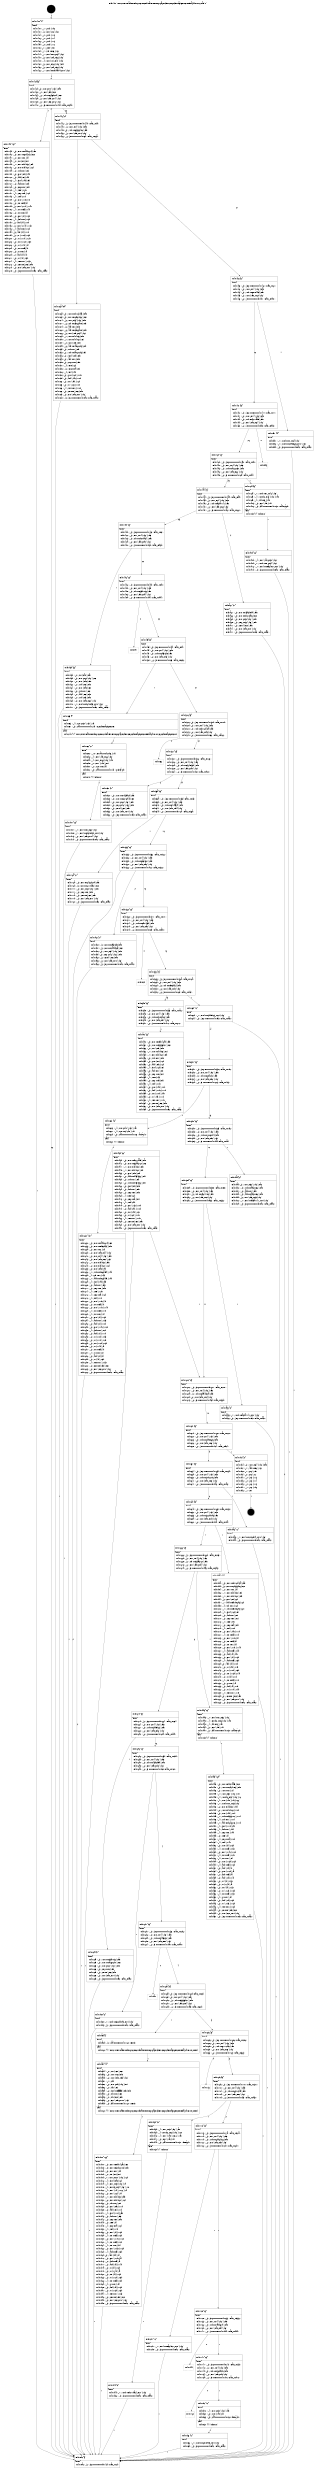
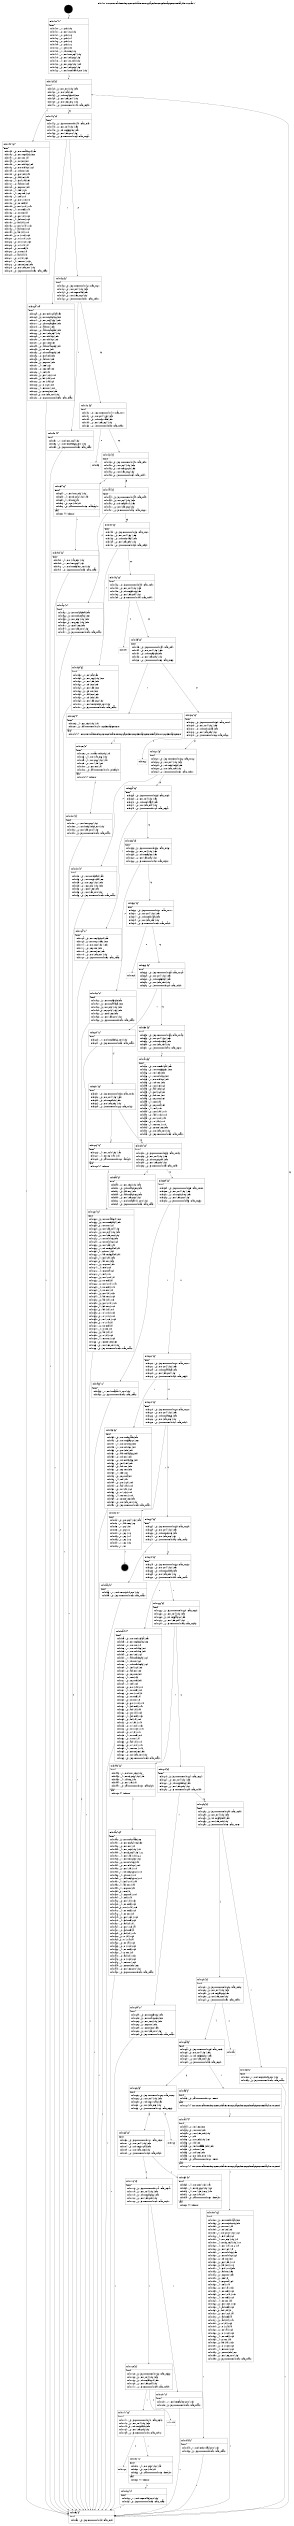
(175, 1304) -> (142, 1402)
(72, 1657) -> (72, 1704)
